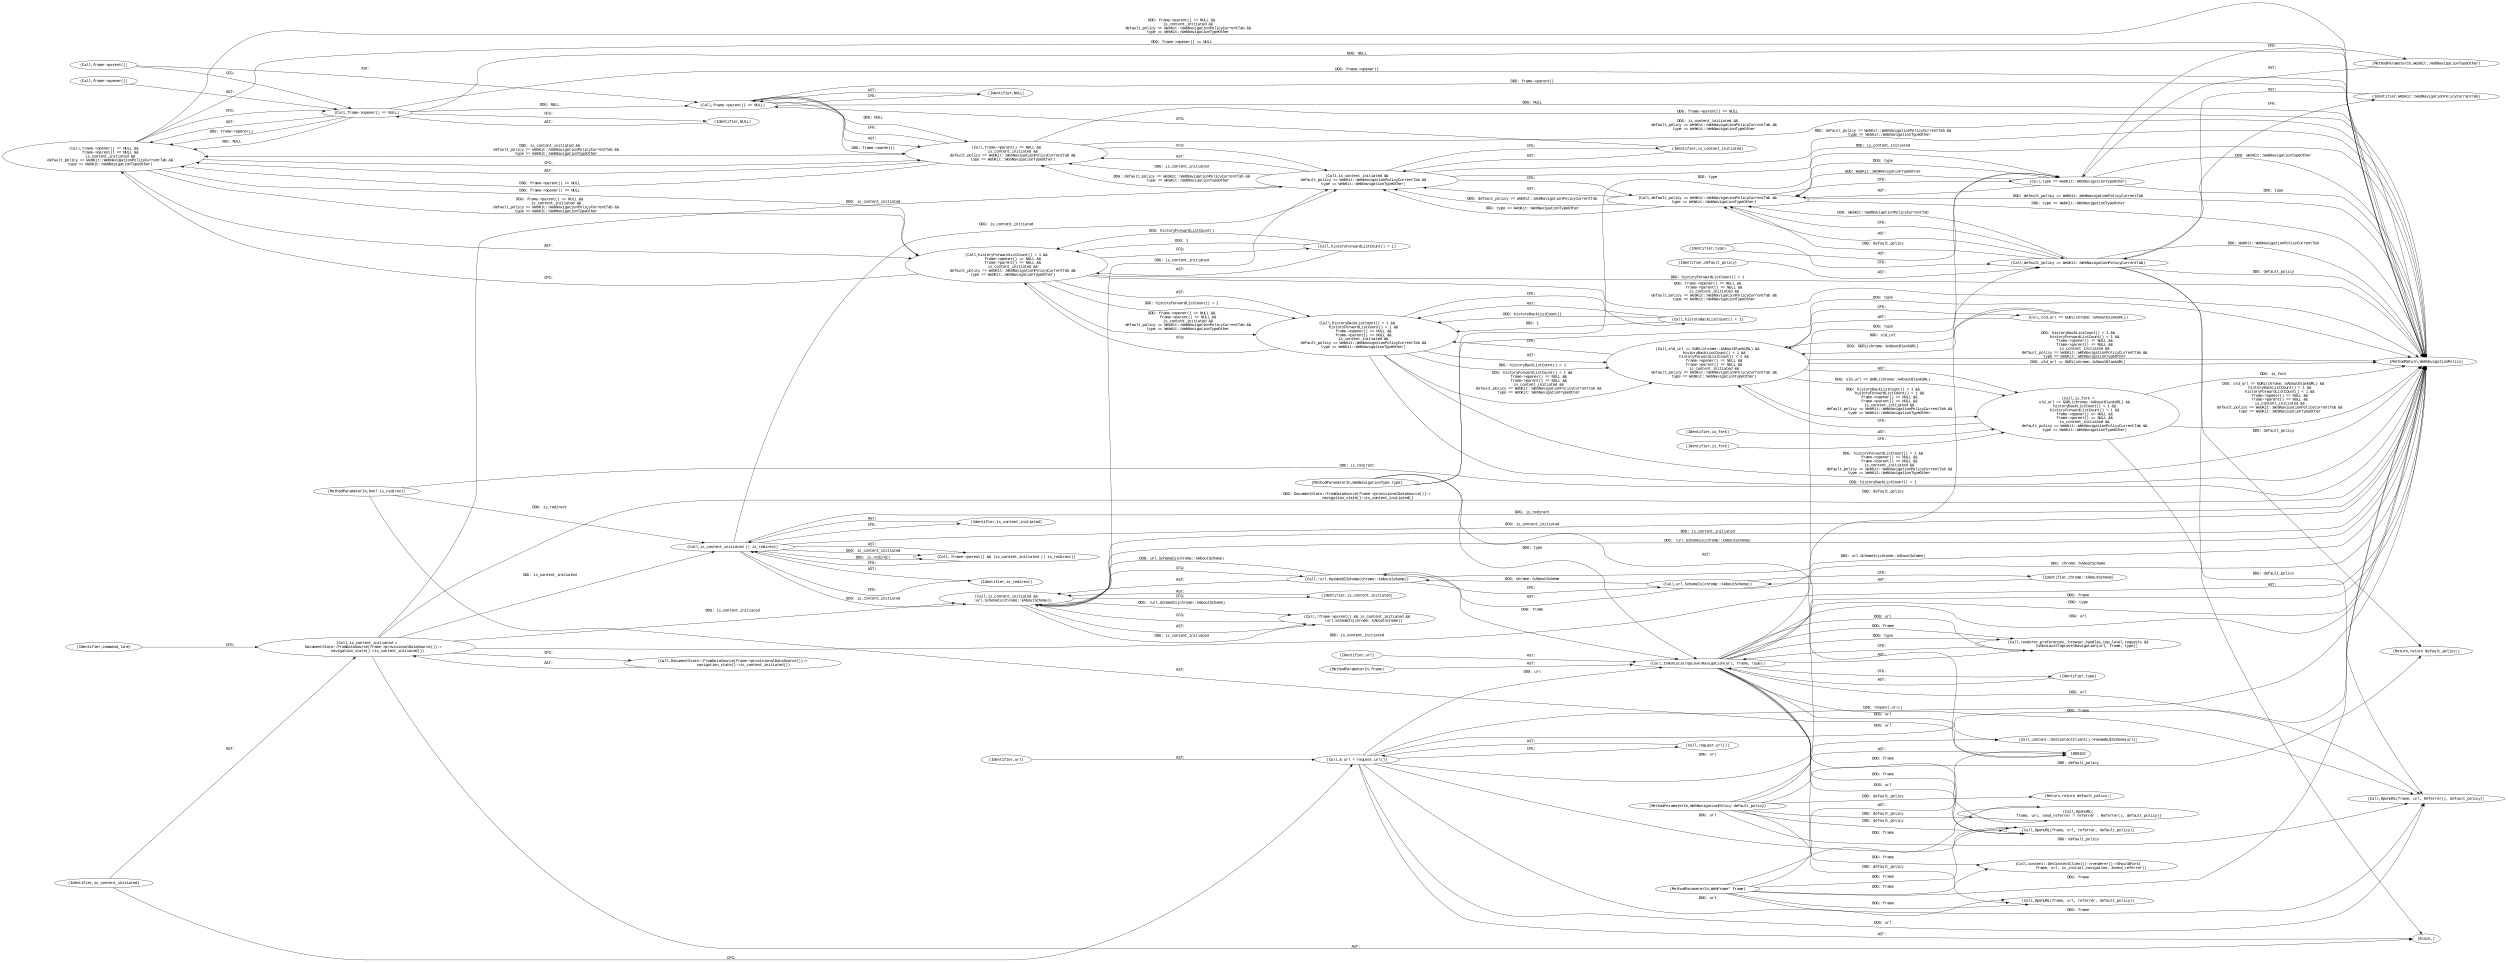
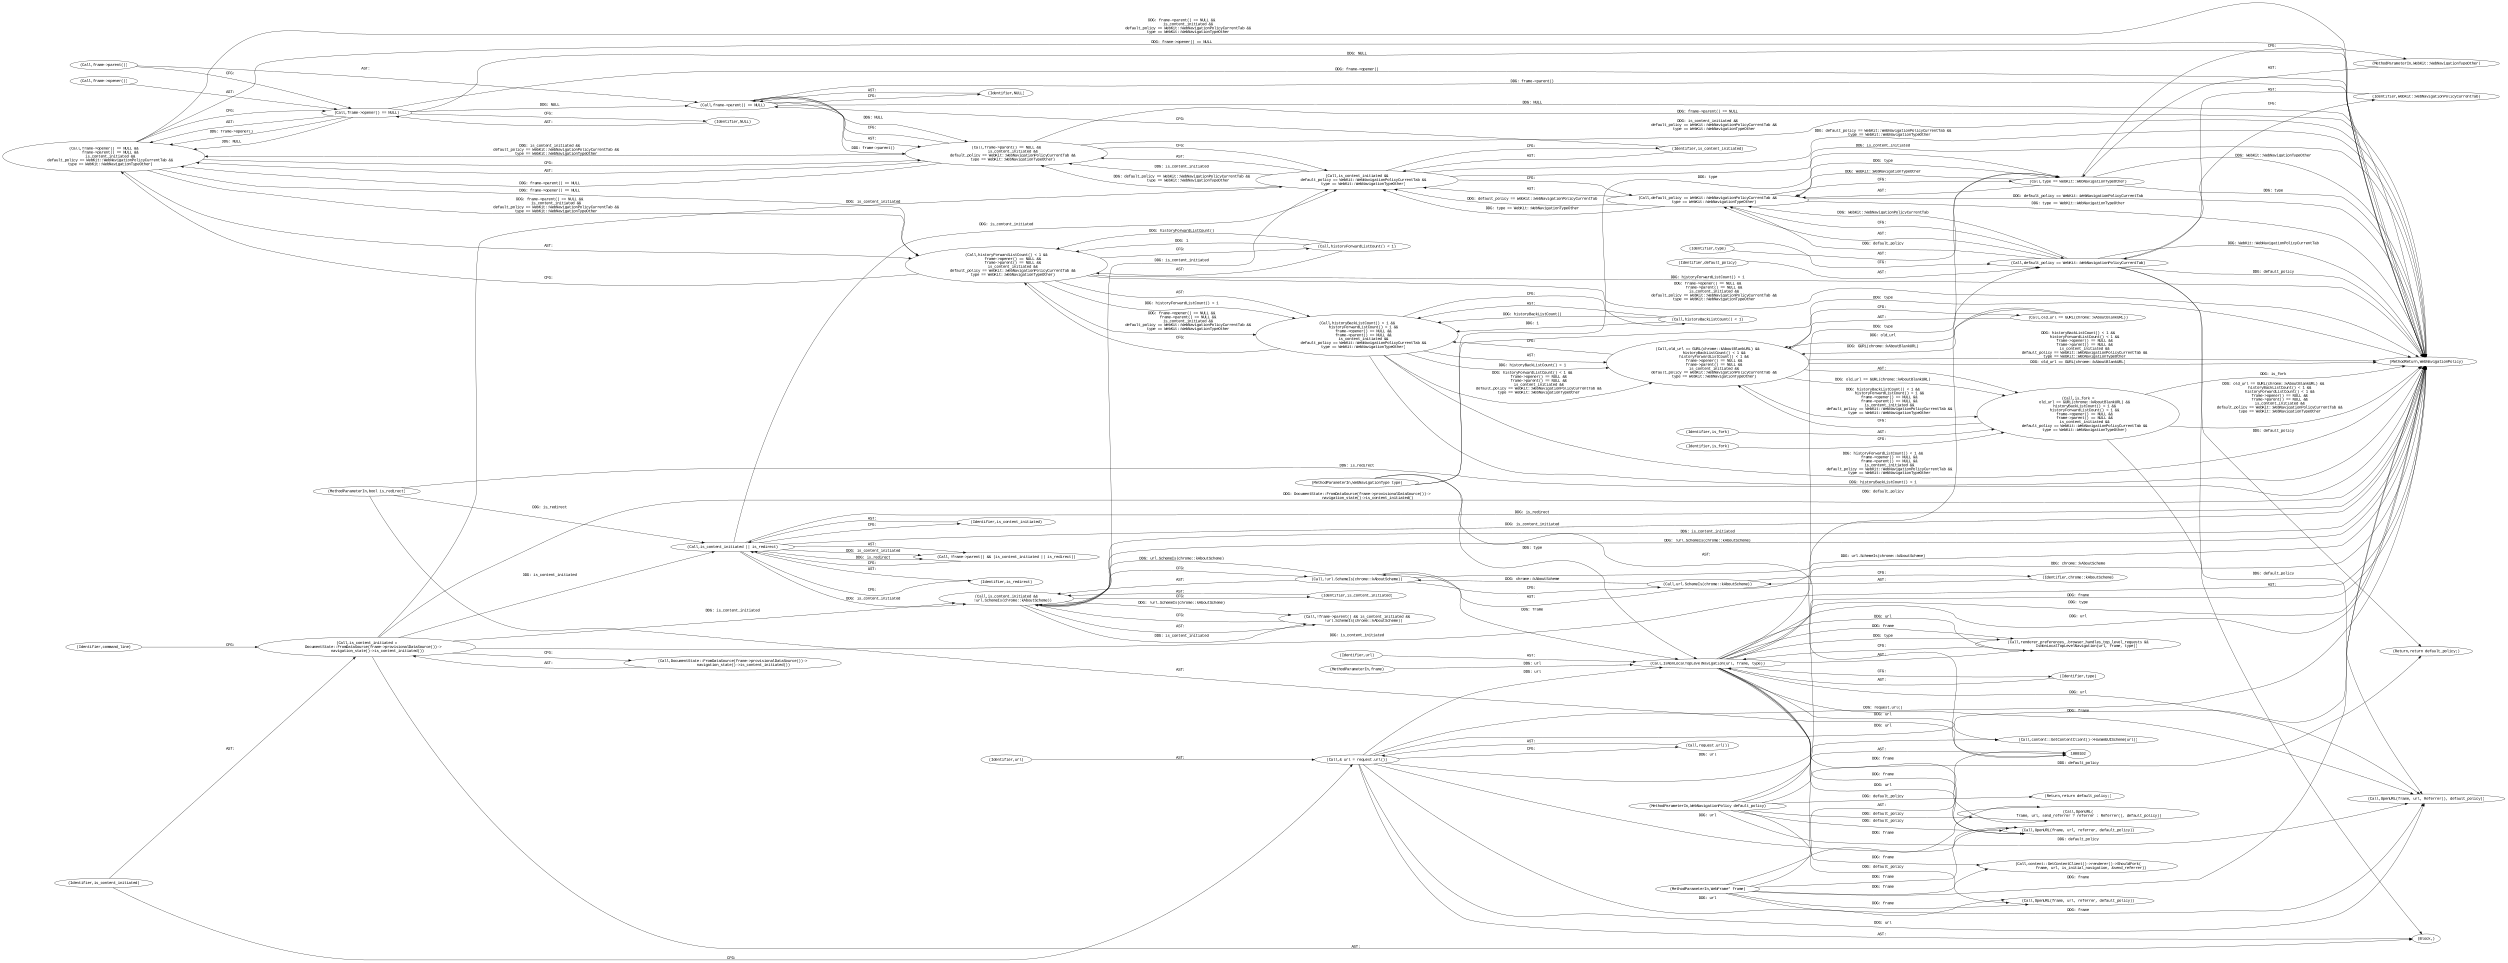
(1357, 579) -> (1357, 579)
(1532, 663) -> (1532, 663)
